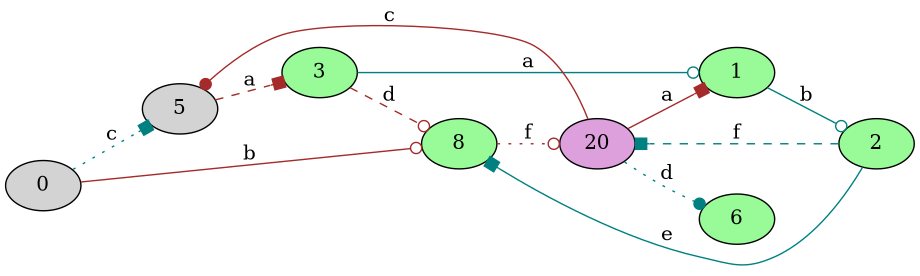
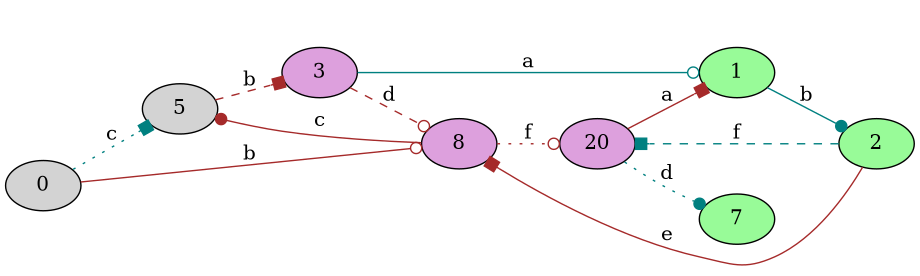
(412, 26) -> (323, 136)
(320, 73) -> (320, 73)
(250, 80) -> (250, 80)
(802, 106) -> (802, 106)
(459, 144) -> (459, 144)
(737, 219) -> (737, 219)
(692, 255) -> (692, 255)
